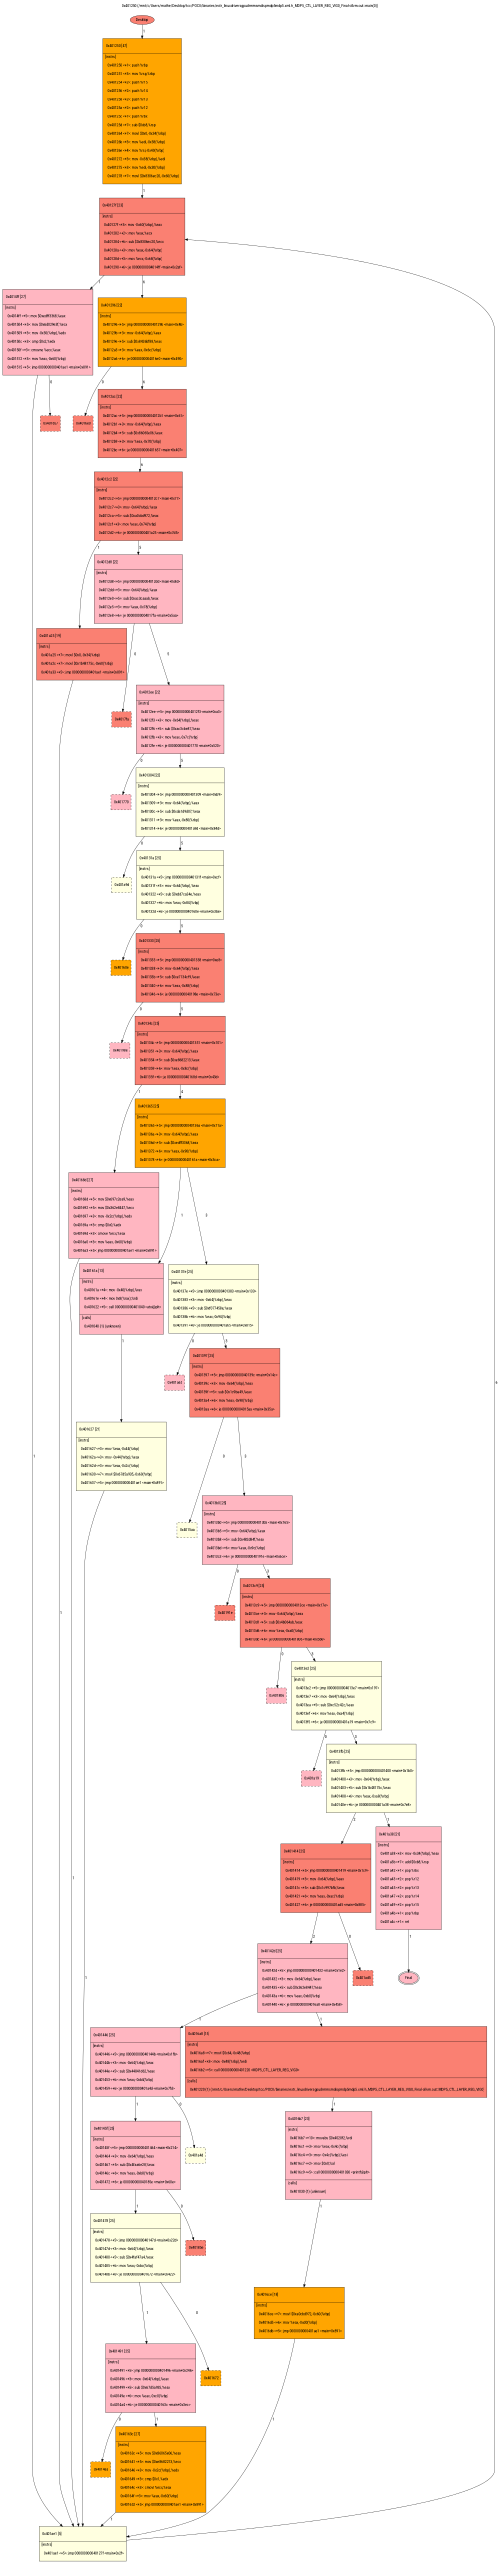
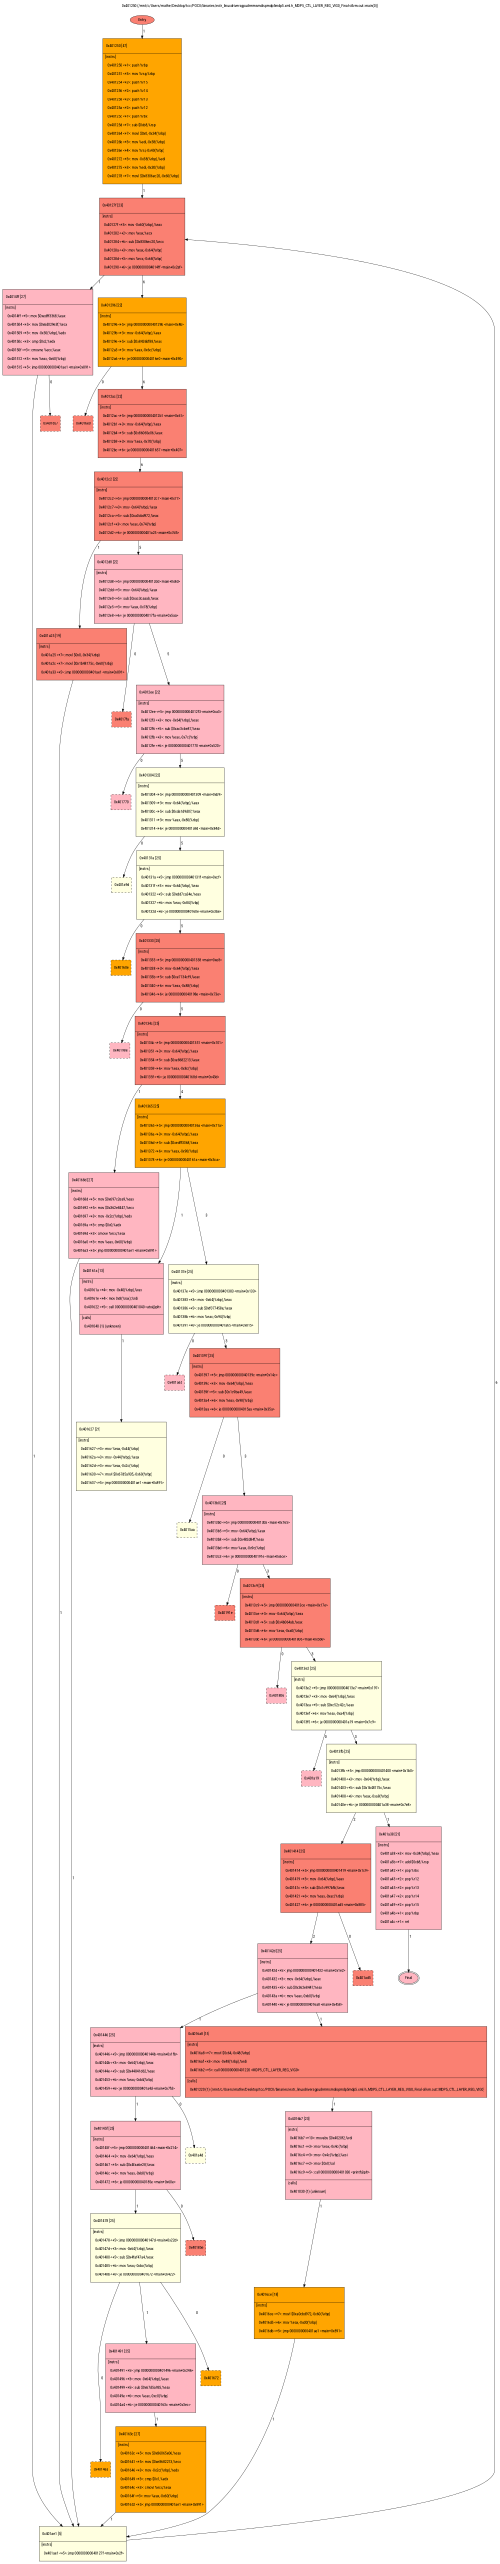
(142, 20) -> (142, 20)
(84, 2006) -> none
(110, 2435) -> (98, 2369)
